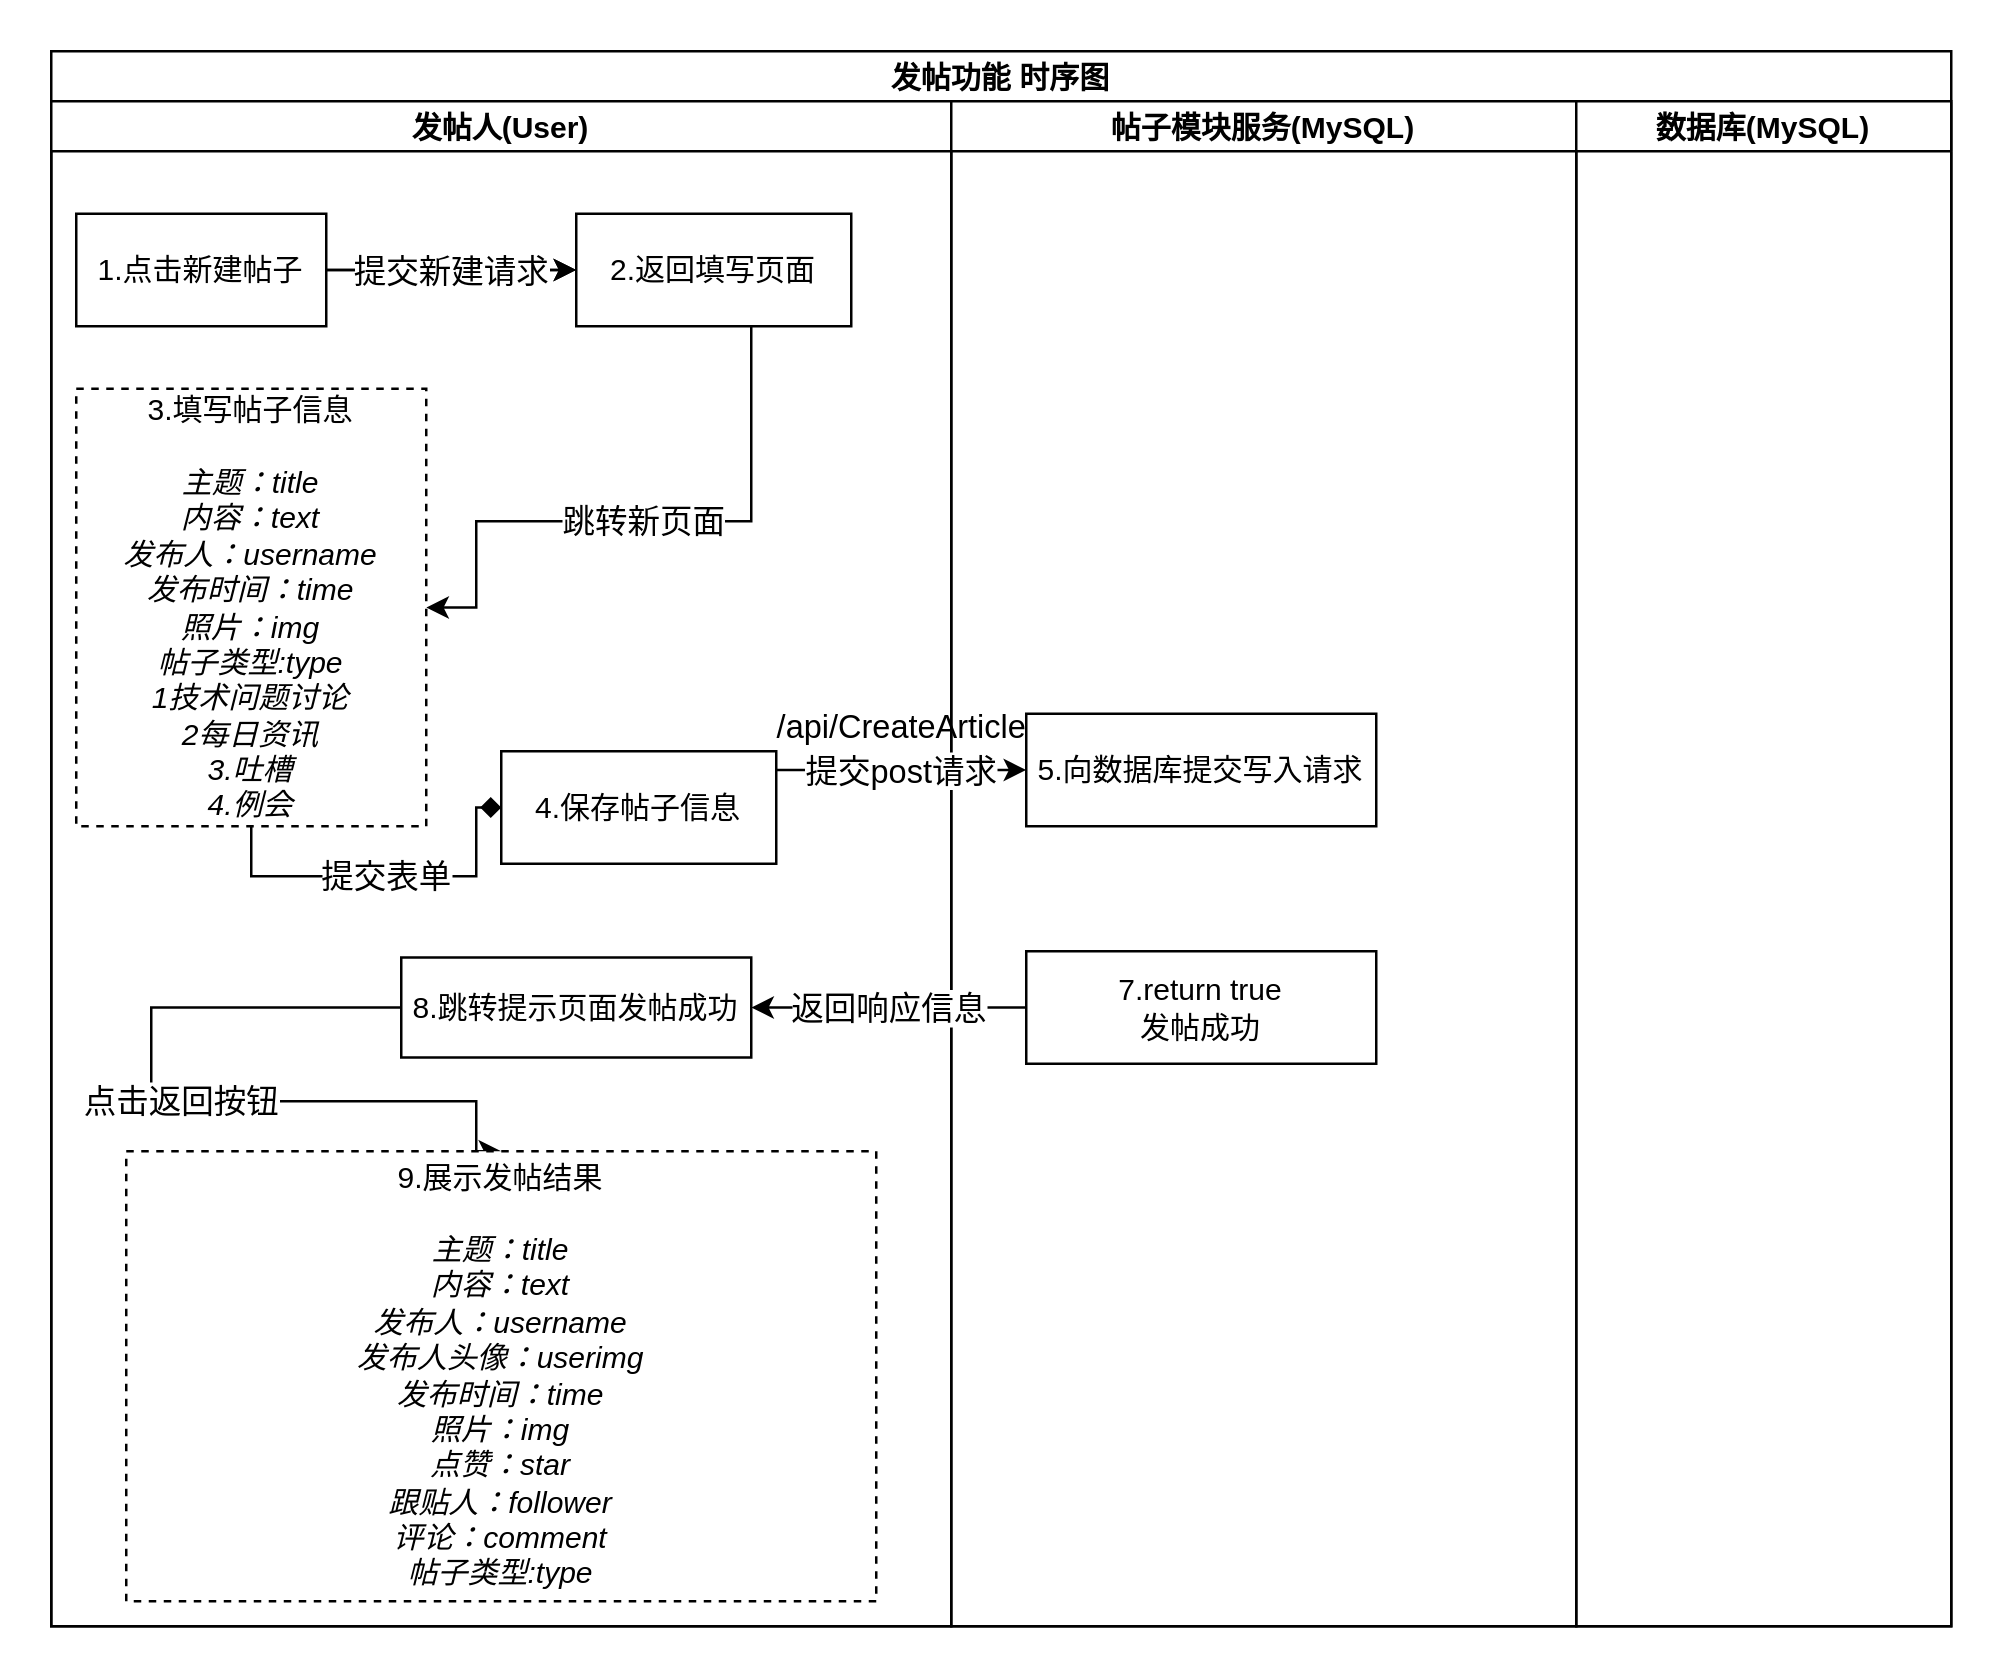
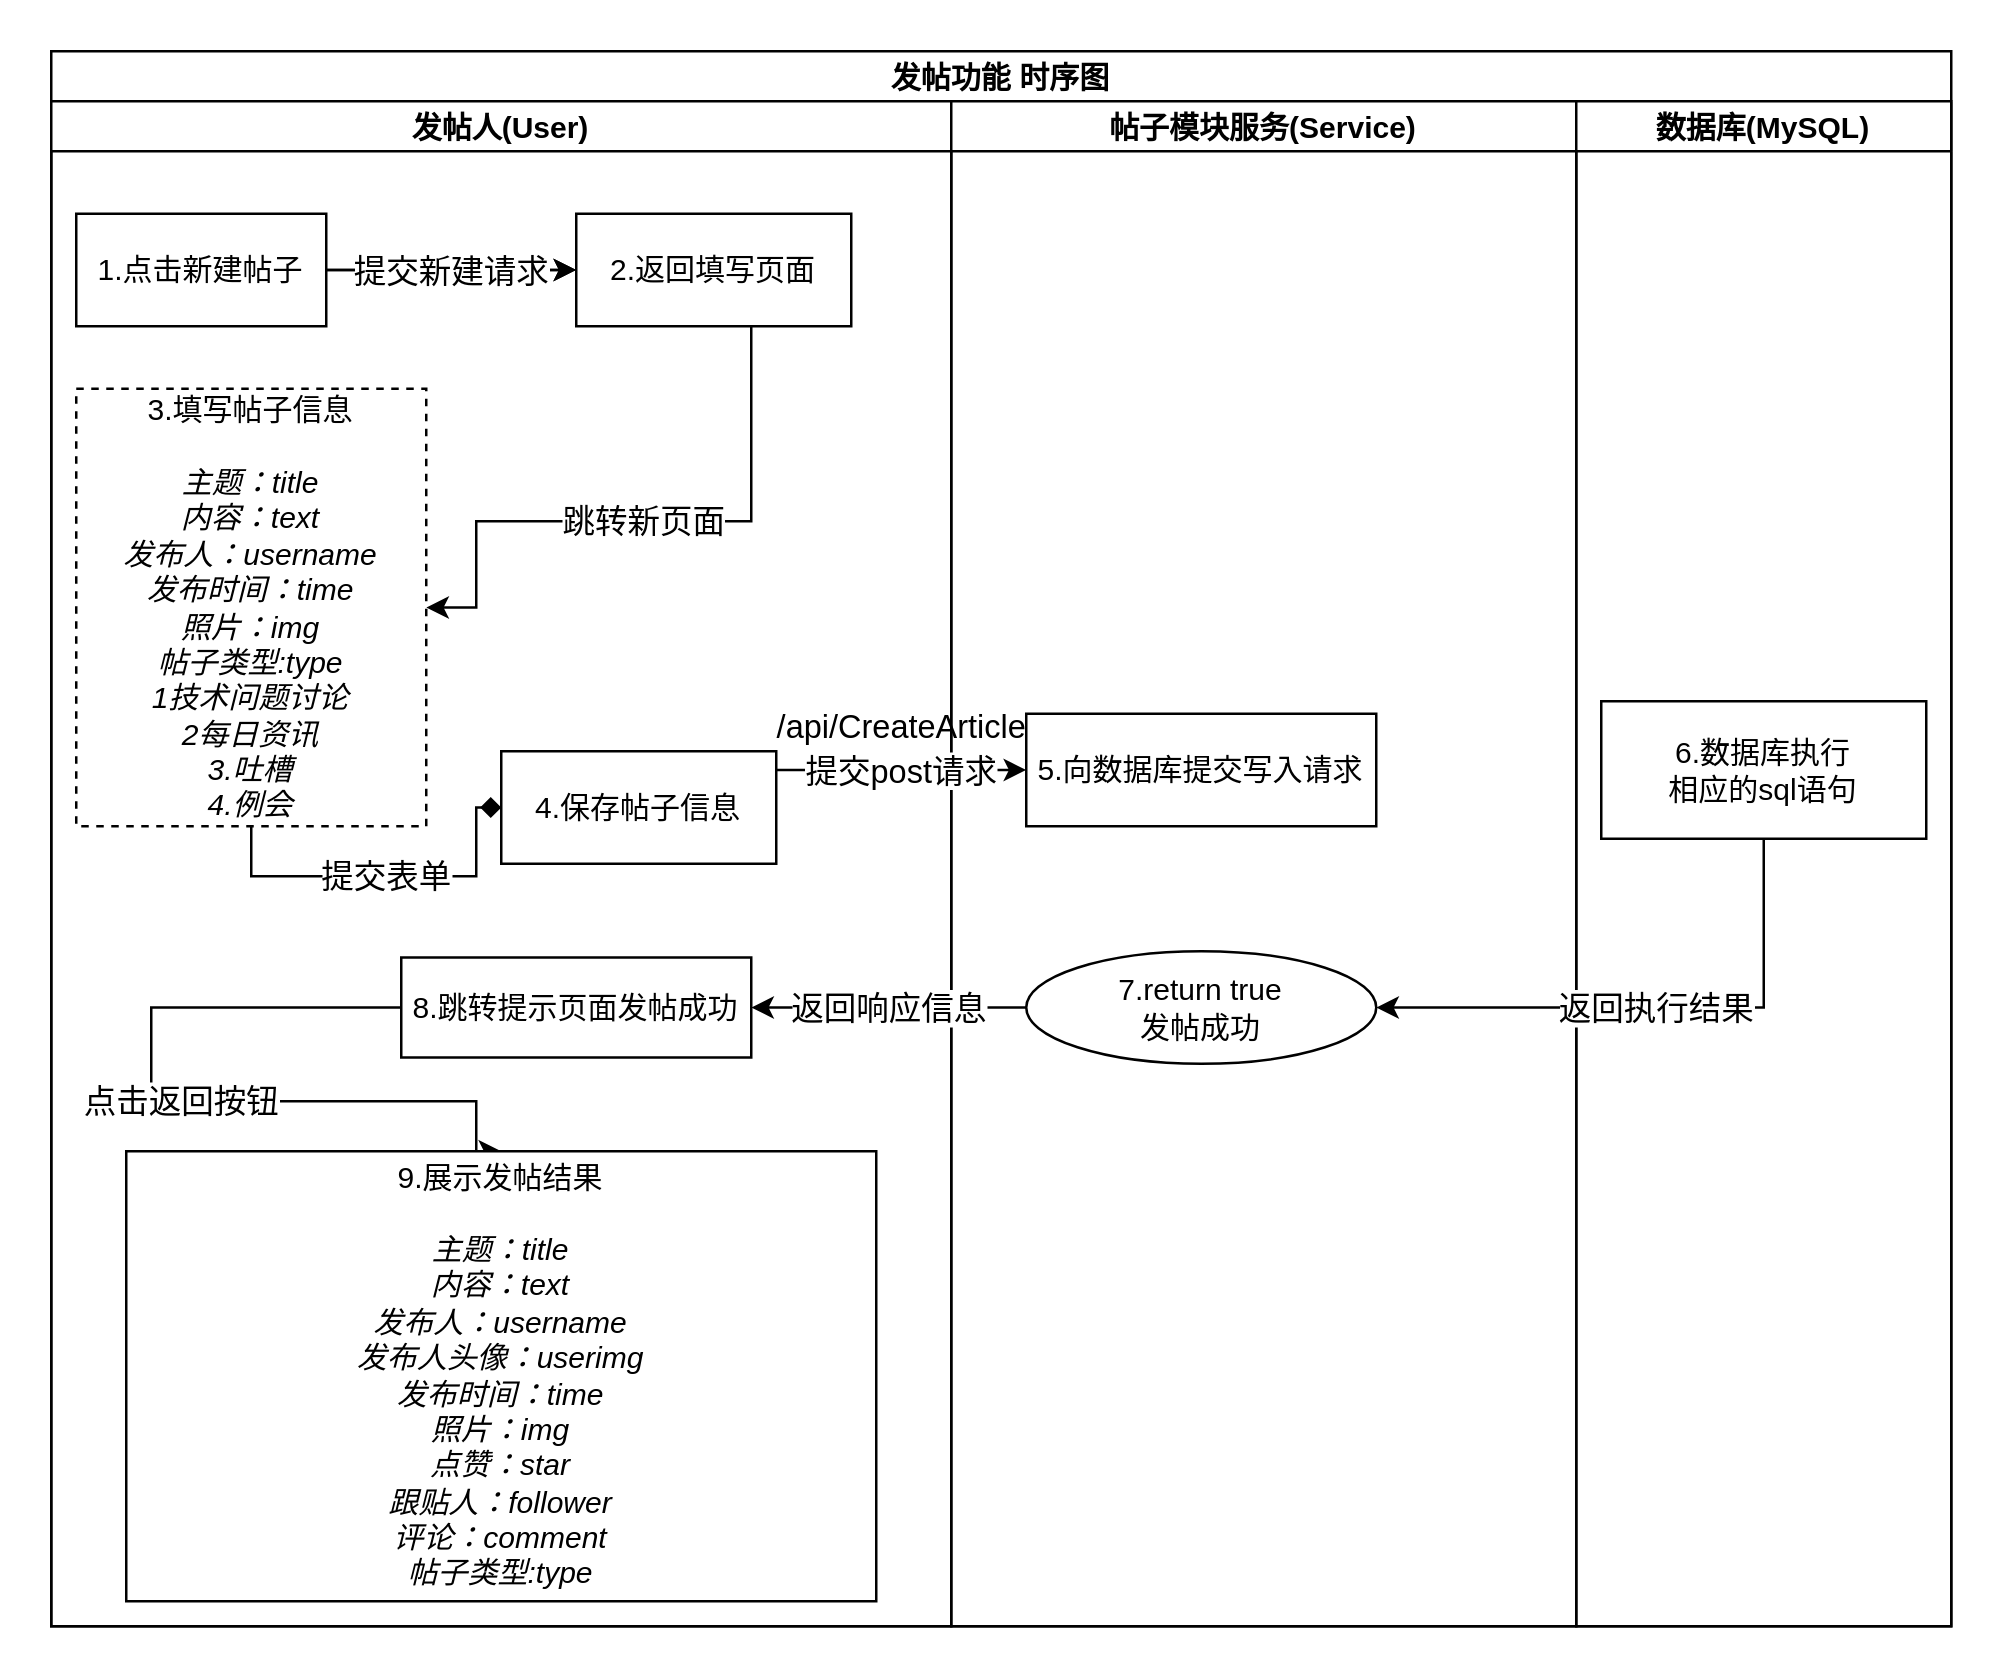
(1263, 128) -> (1263, 128)
none -> (1764, 770)
none -> (1764, 966)
(1201, 1008) -> (1201, 1008)
(501, 1376) -> (501, 1376)
